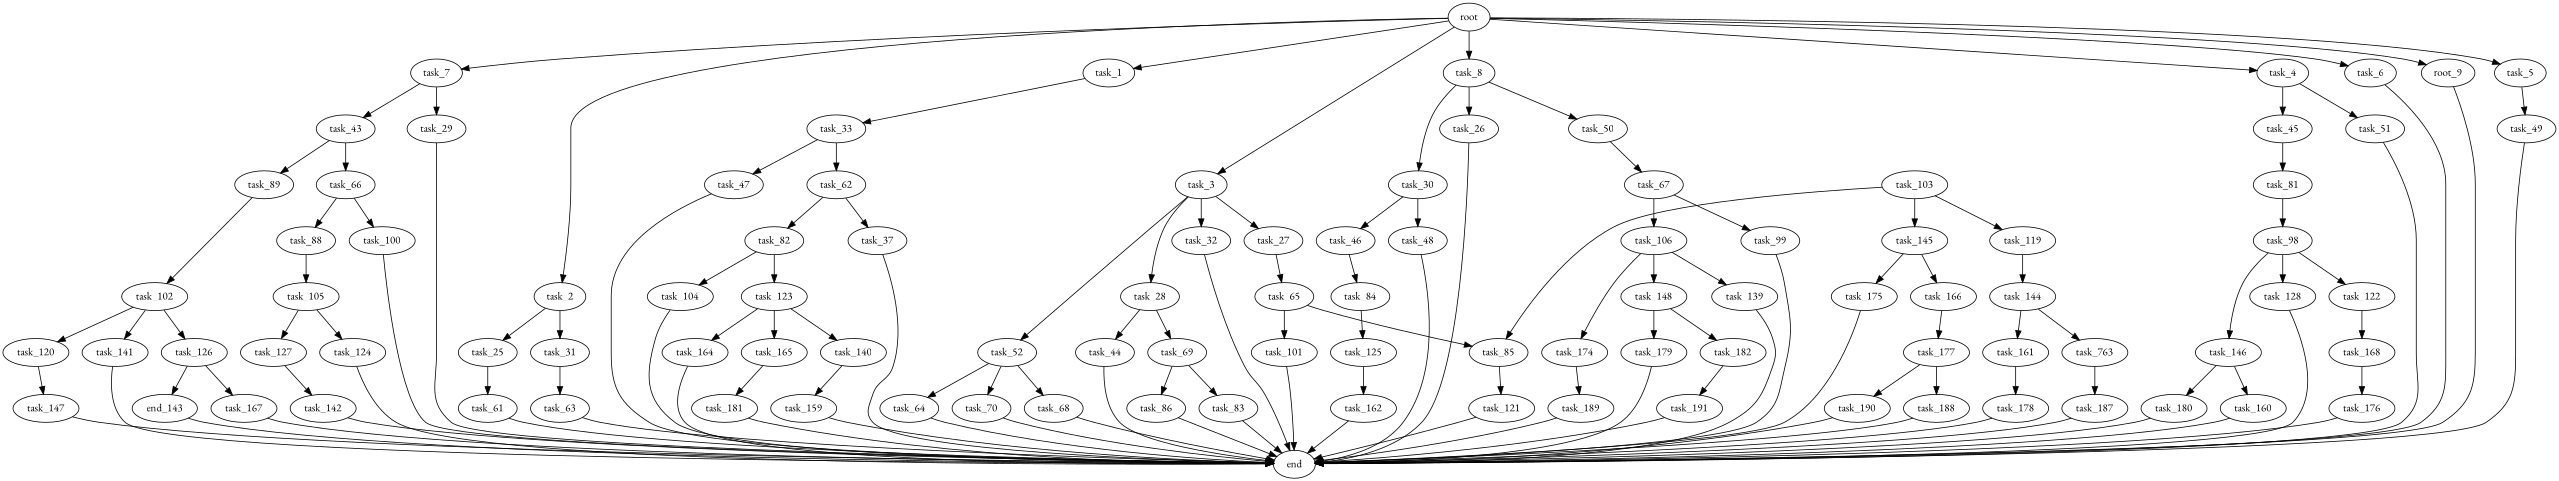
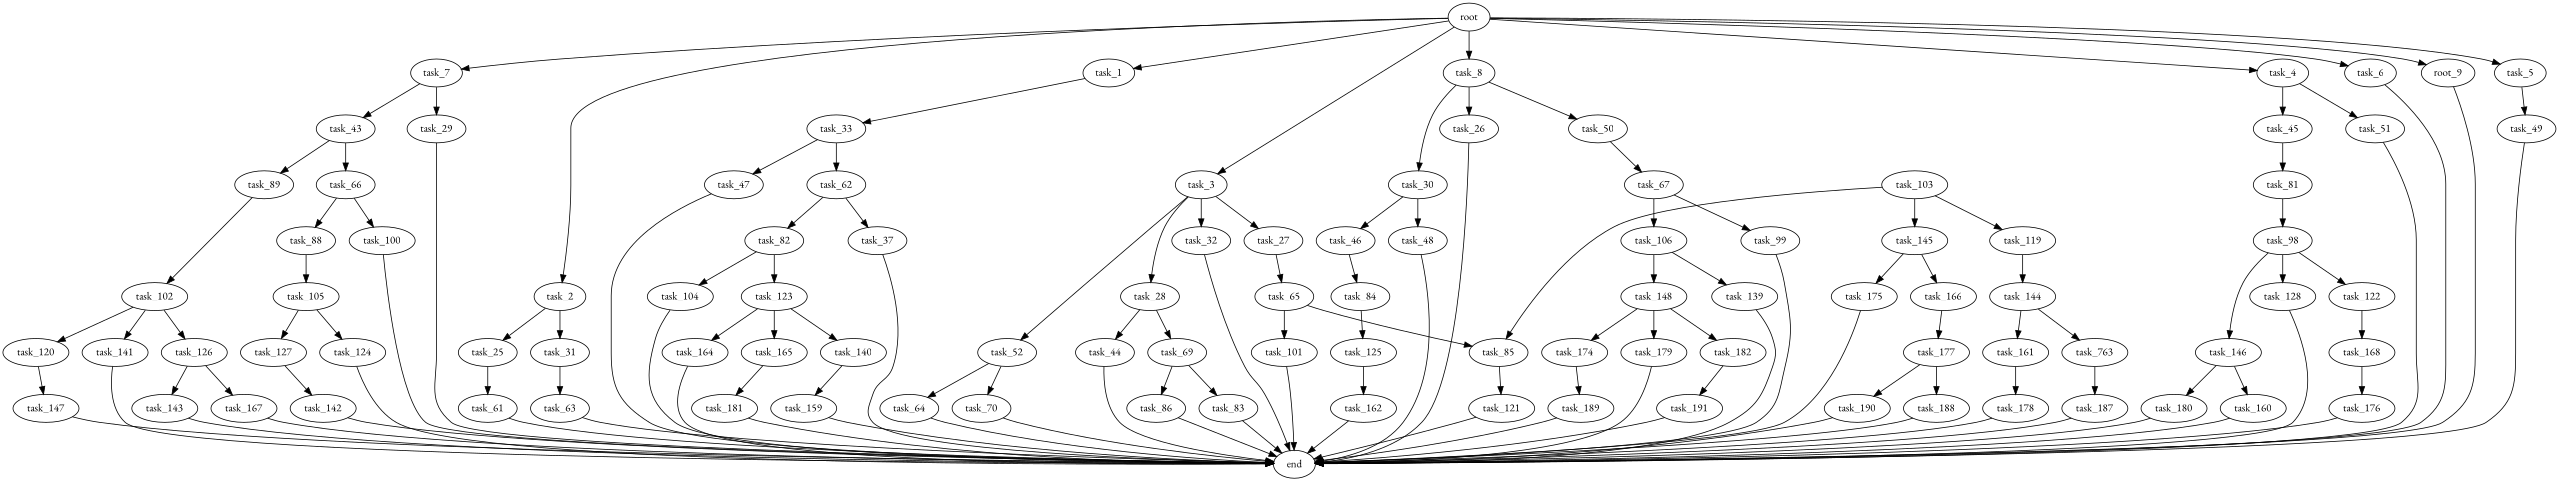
(1609, 290) -> (1617, 322)
(165, 408) -> (165, 408)
(1054, 408) -> none
